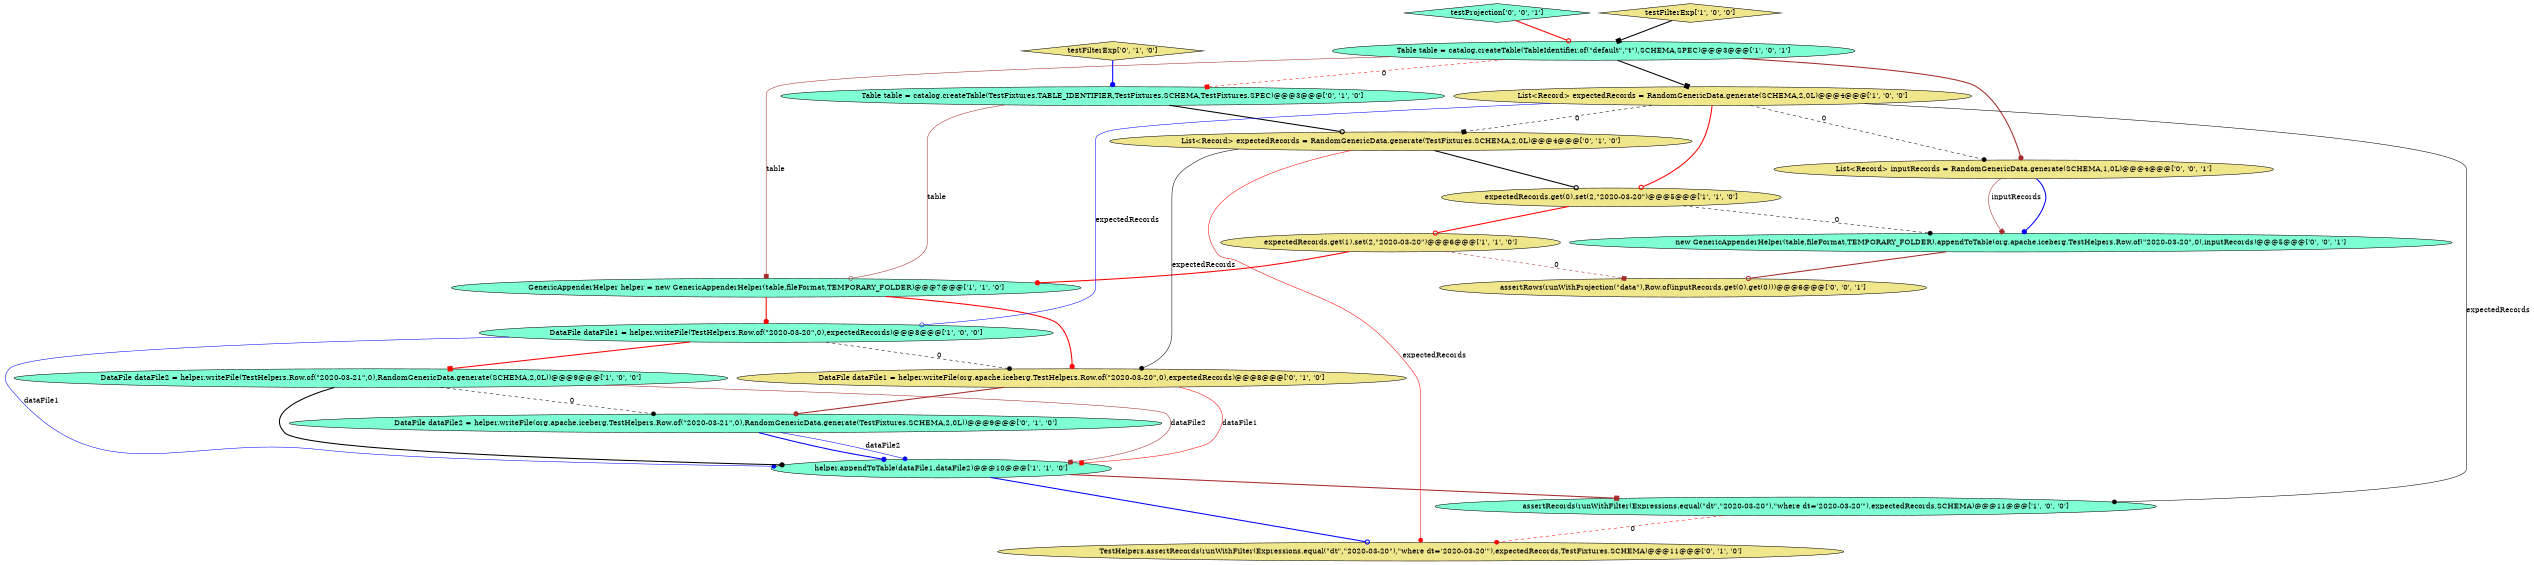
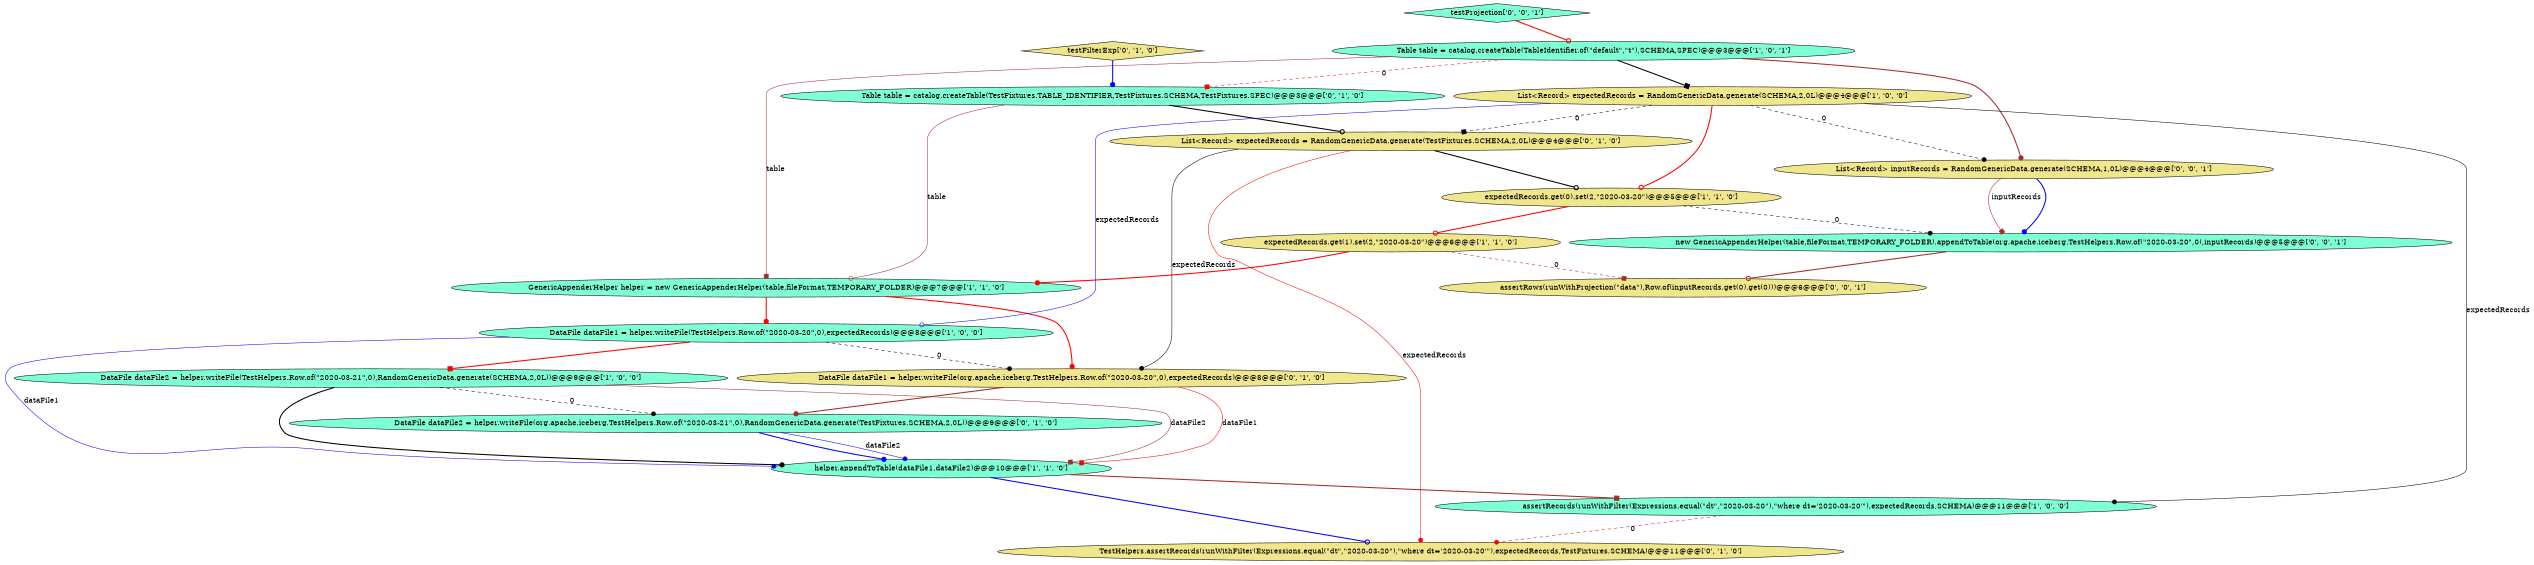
(1690, 13) -> none
